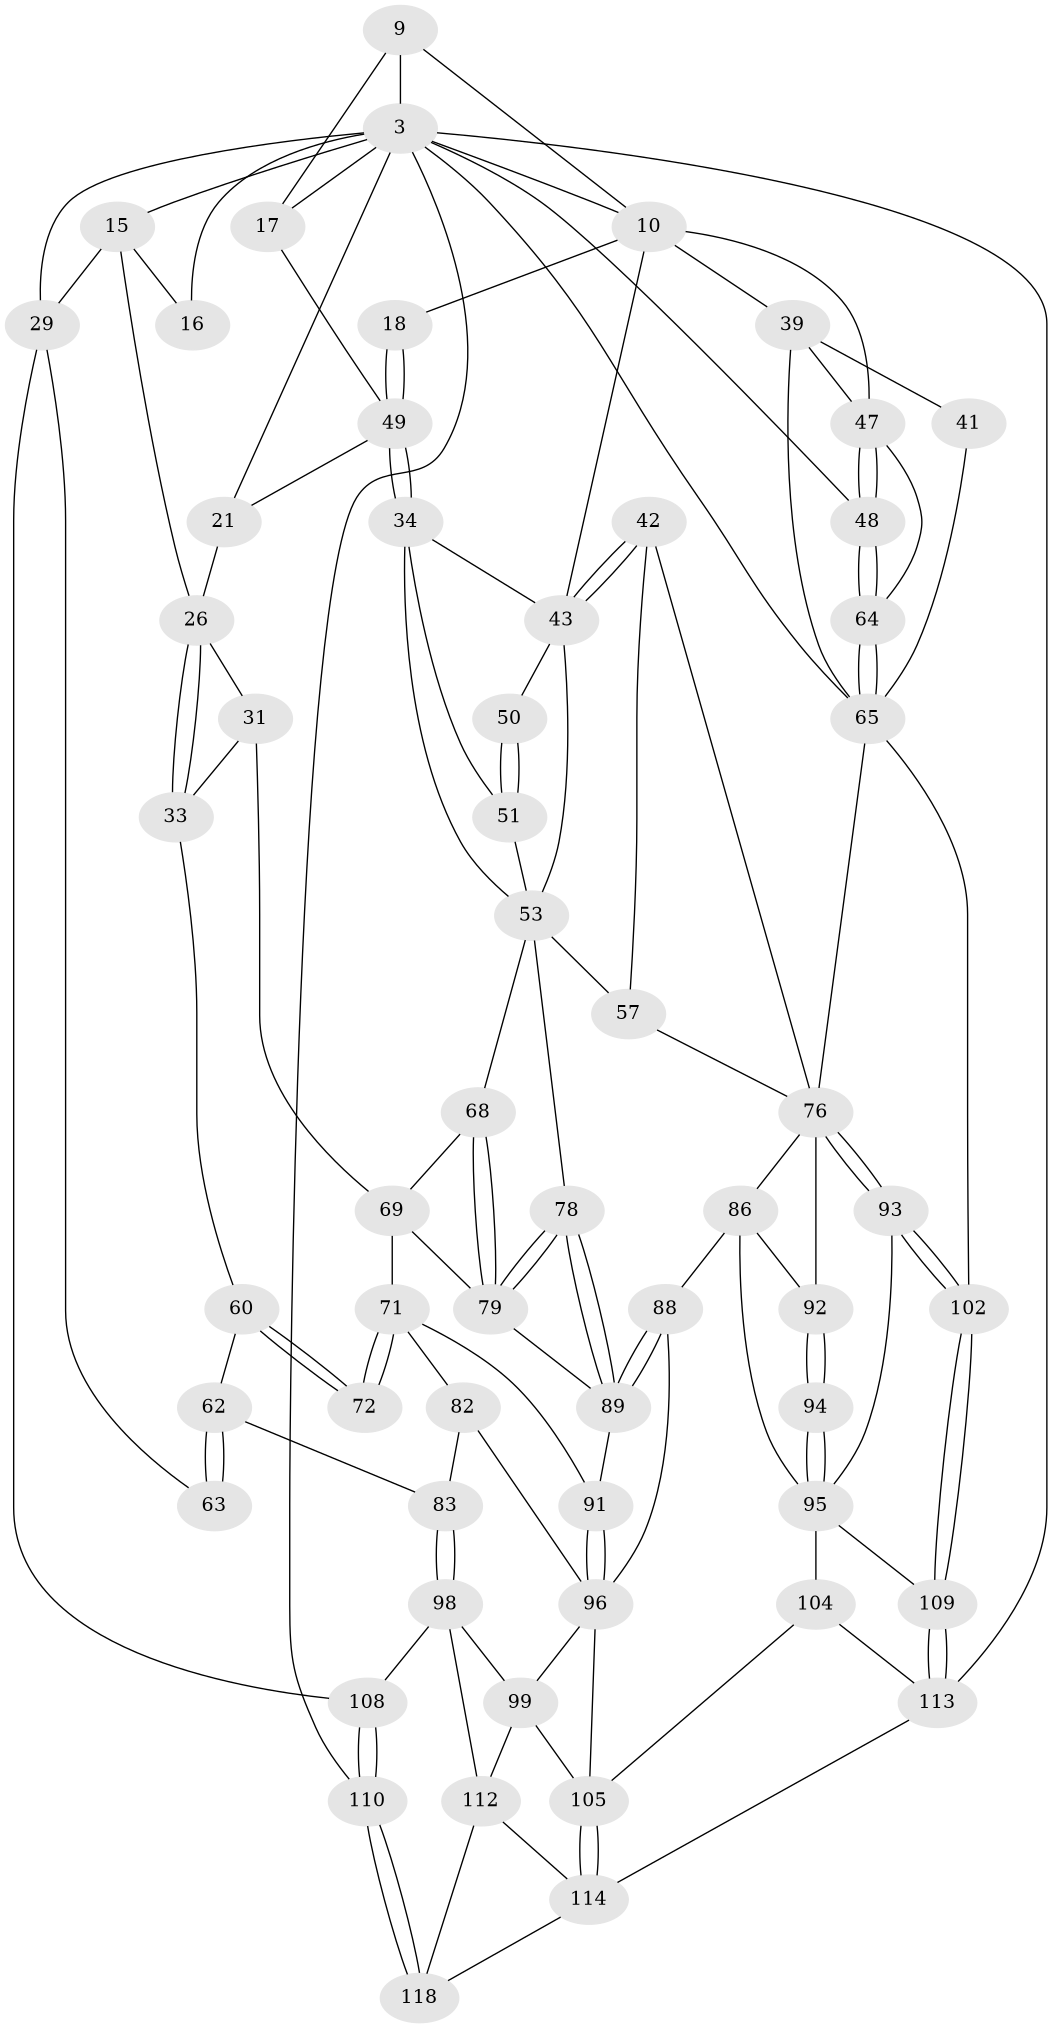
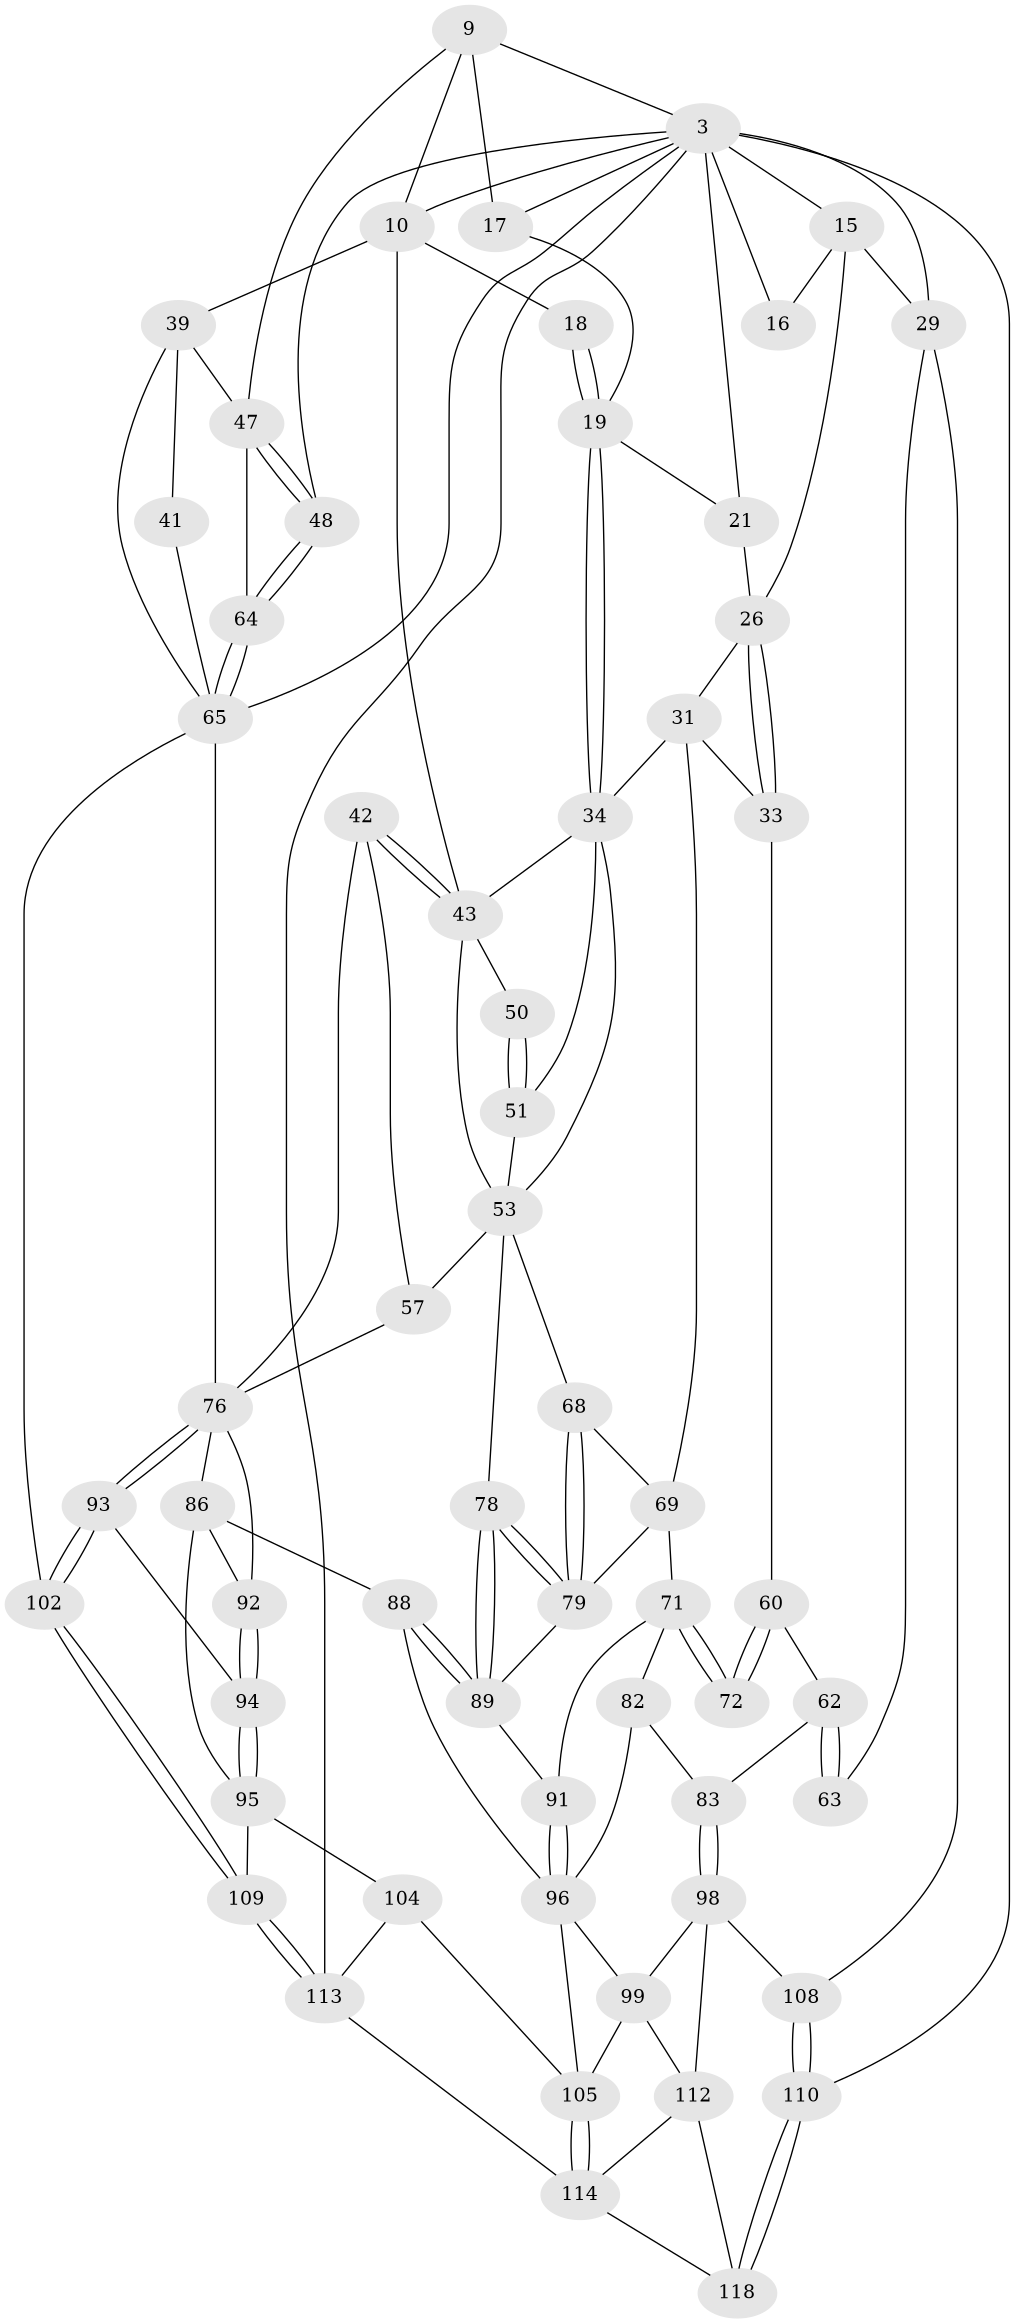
(815, 277) -> (304, 200)
(395, 424) -> (595, 424)
none -> (640, 768)
(882, 1365) -> (174, 1604)
